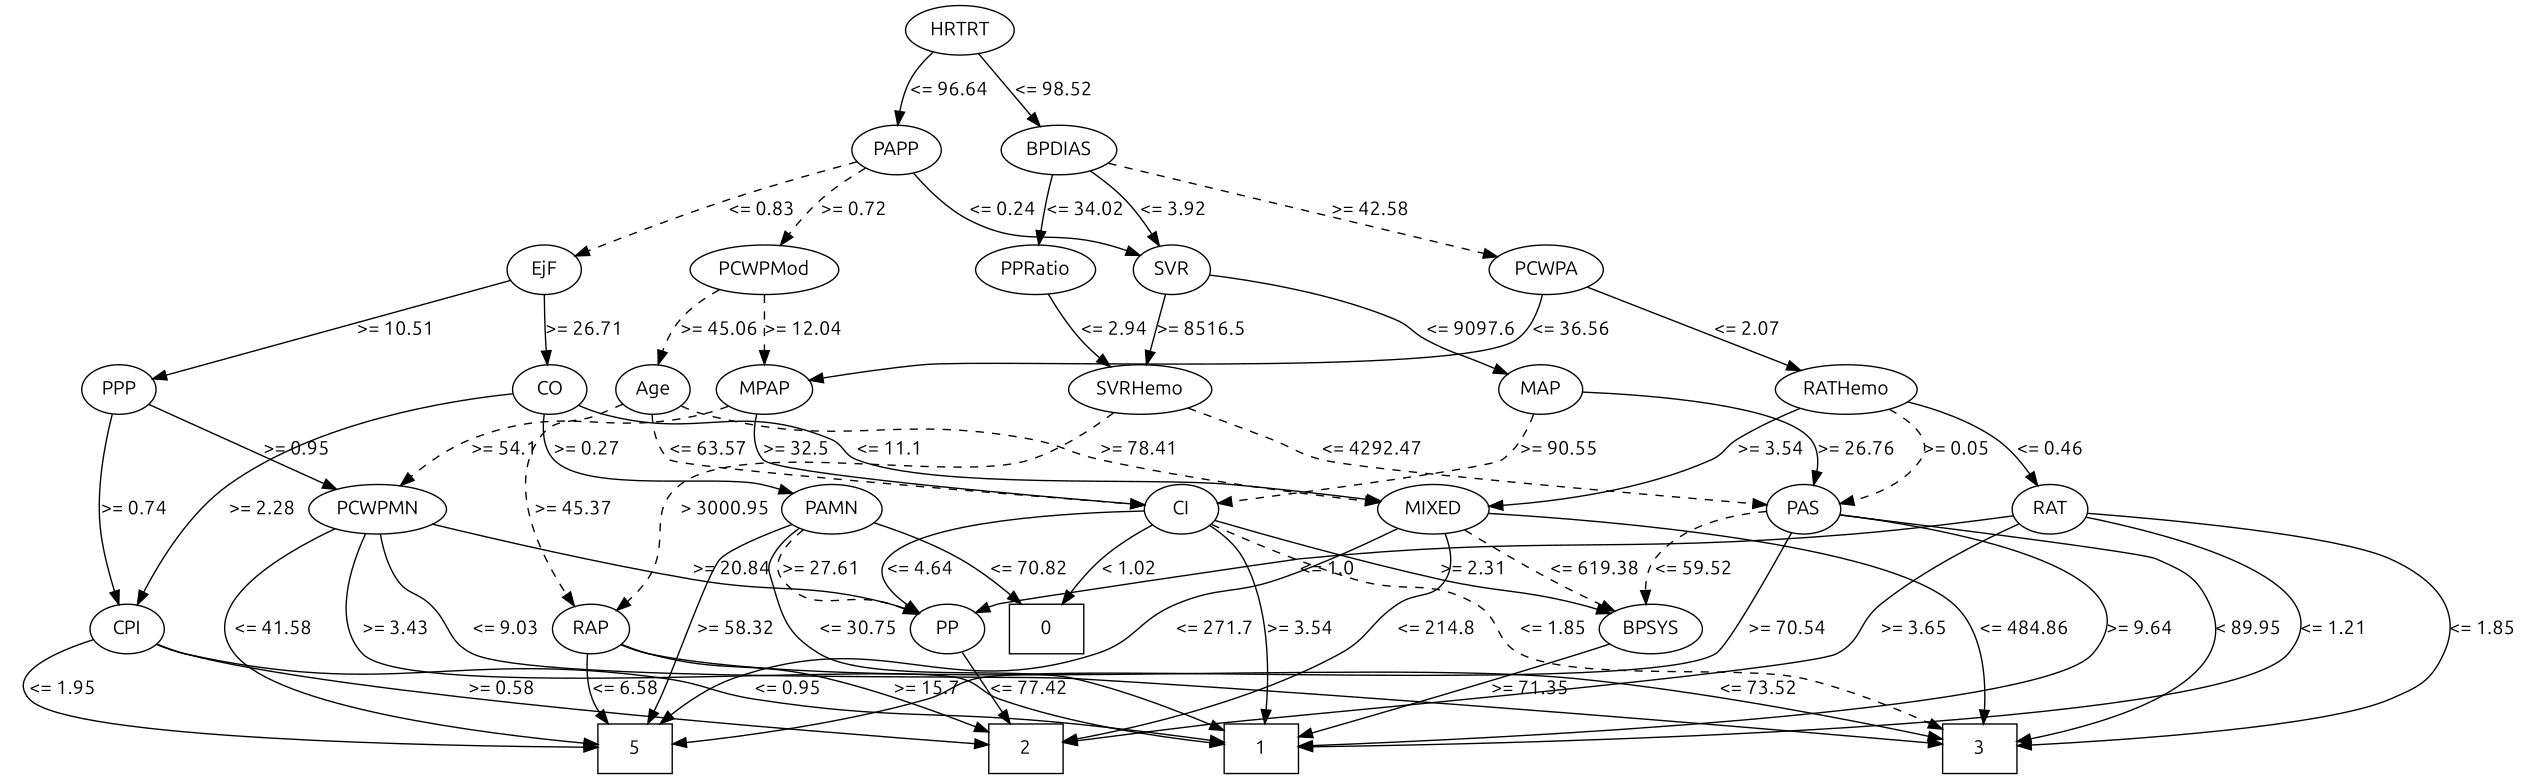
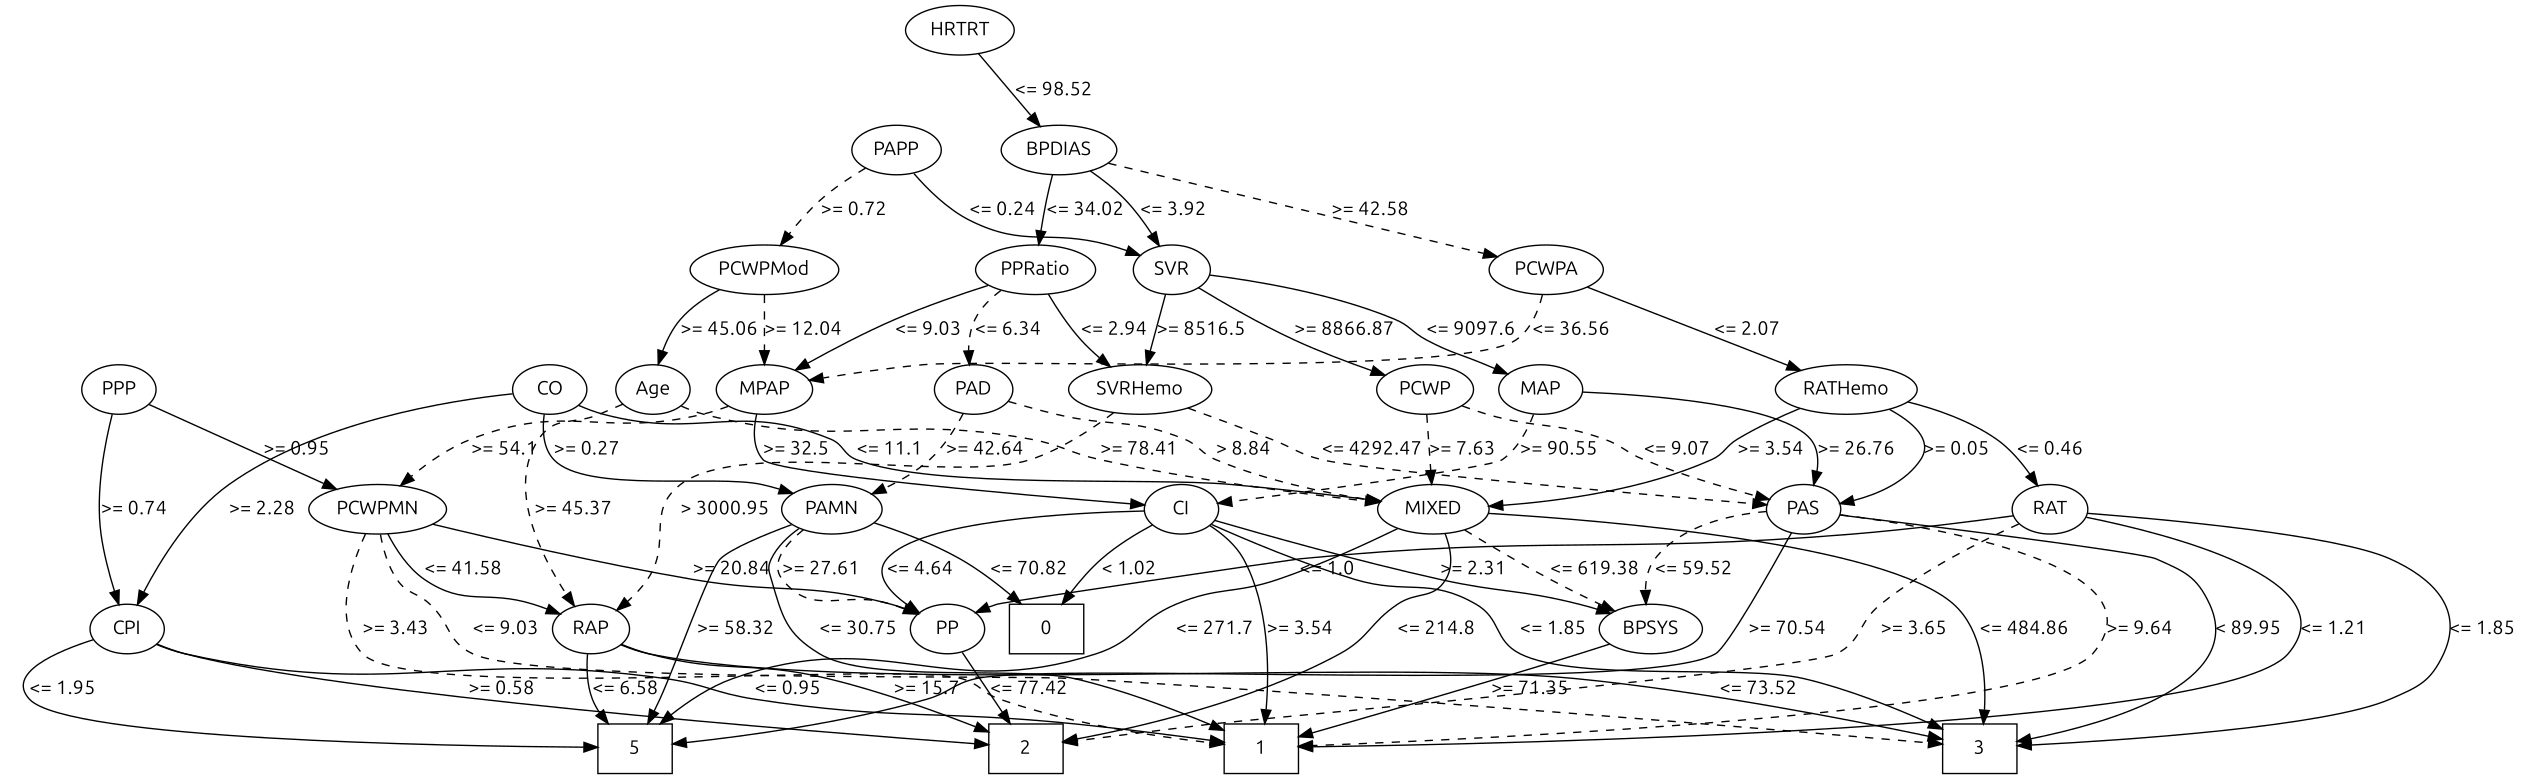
(911, 79) -> none
(544, 270) -> none
(685, 315) -> (685, 315)
none -> (896, 319)
(1197, 364) -> (1197, 364)
none -> (974, 390)
none -> (1425, 390)
(1917, 465) -> (1917, 465)
(773, 473) -> none
(1519, 653) -> (1519, 653)
(554, 678) -> (554, 678)
(1163, 684) -> (1163, 684)
(1570, 689) -> (1570, 689)
(314, 696) -> (456, 594)
(1902, 703) -> (1902, 703)
